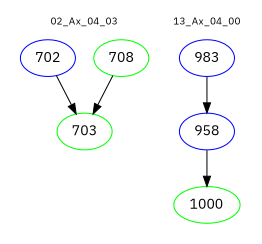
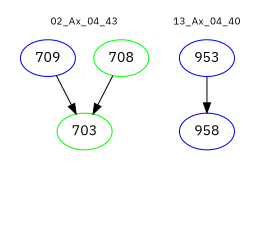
(85, 22) -> (85, 22)
(207, 22) -> (207, 22)
(48, 58) -> (48, 58)
(207, 58) -> (207, 58)
(207, 205) -> none
